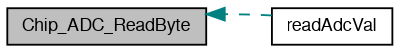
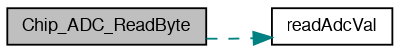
(248, 15) -> (230, 39)
